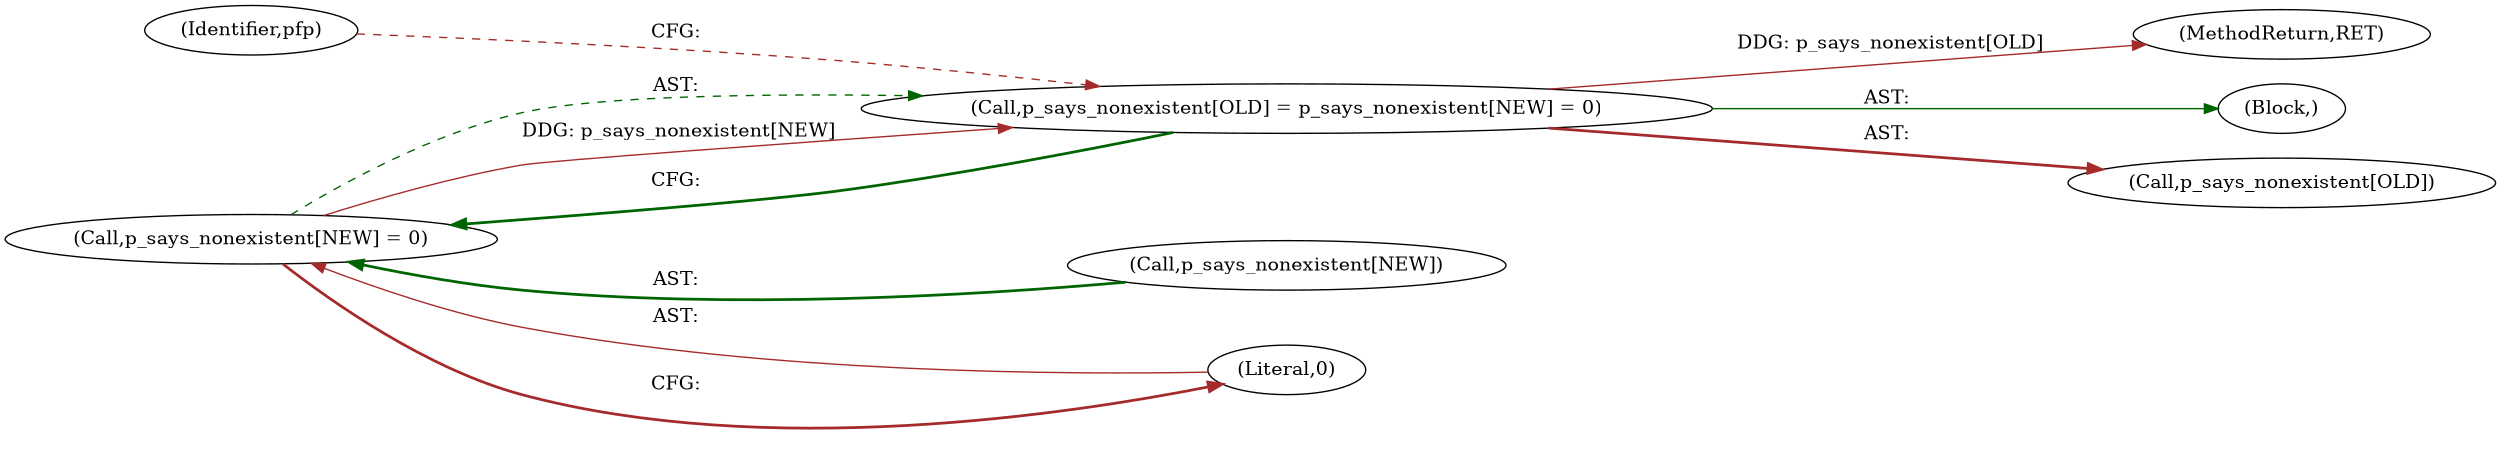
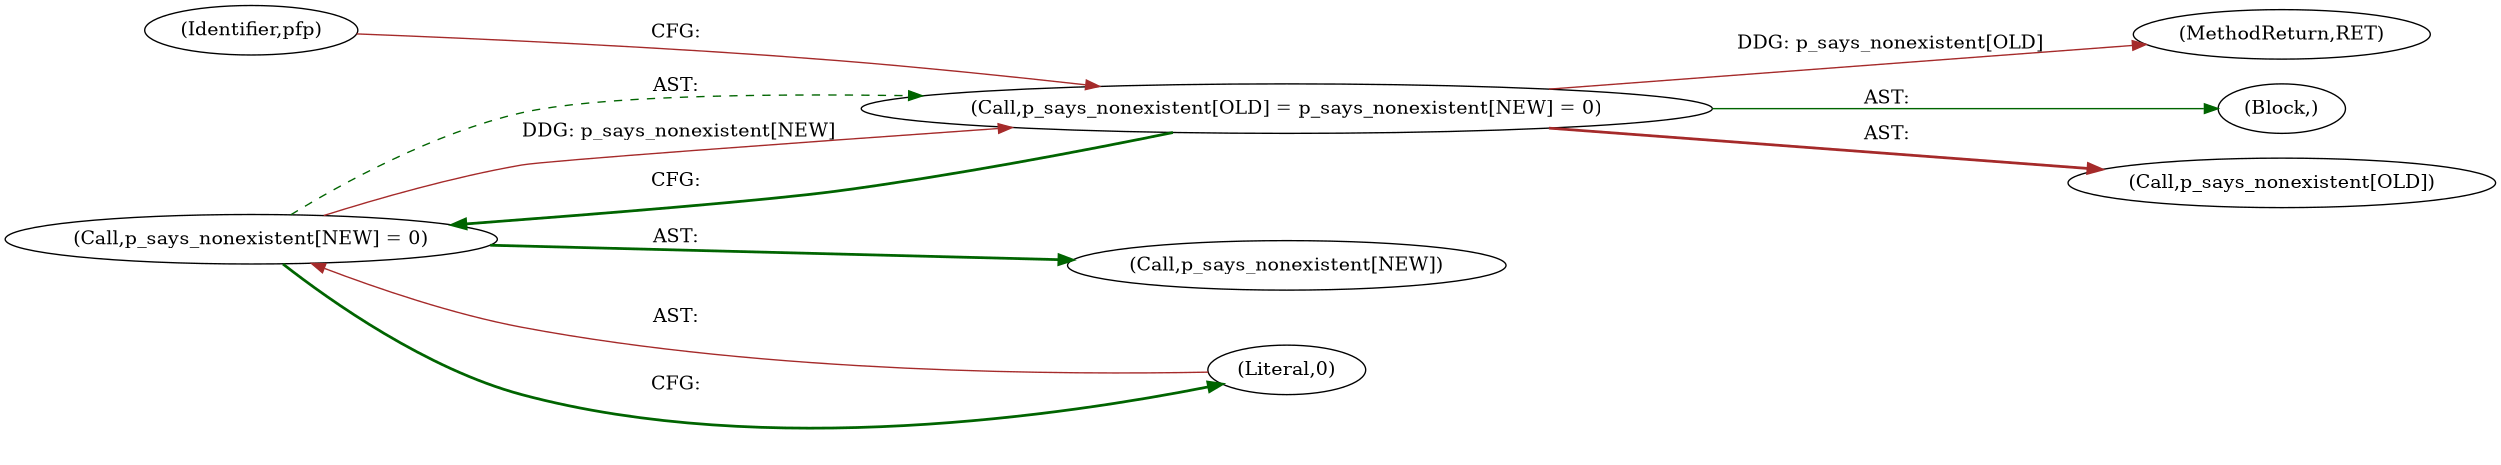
(722, 52) -> (722, 52)
(744, 300) -> (774, 252)
(728, 425) -> (728, 425)
